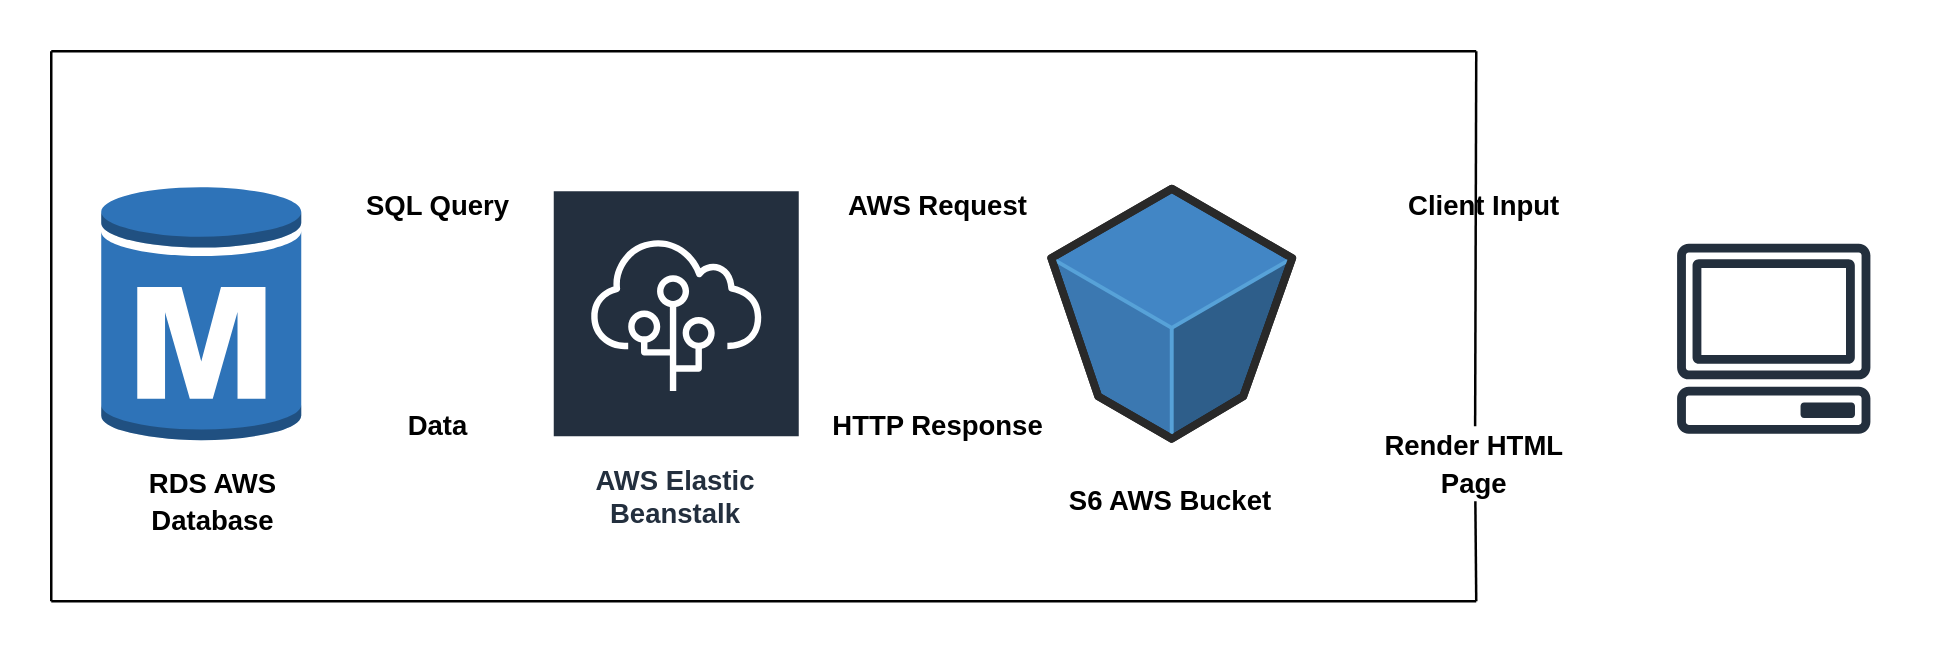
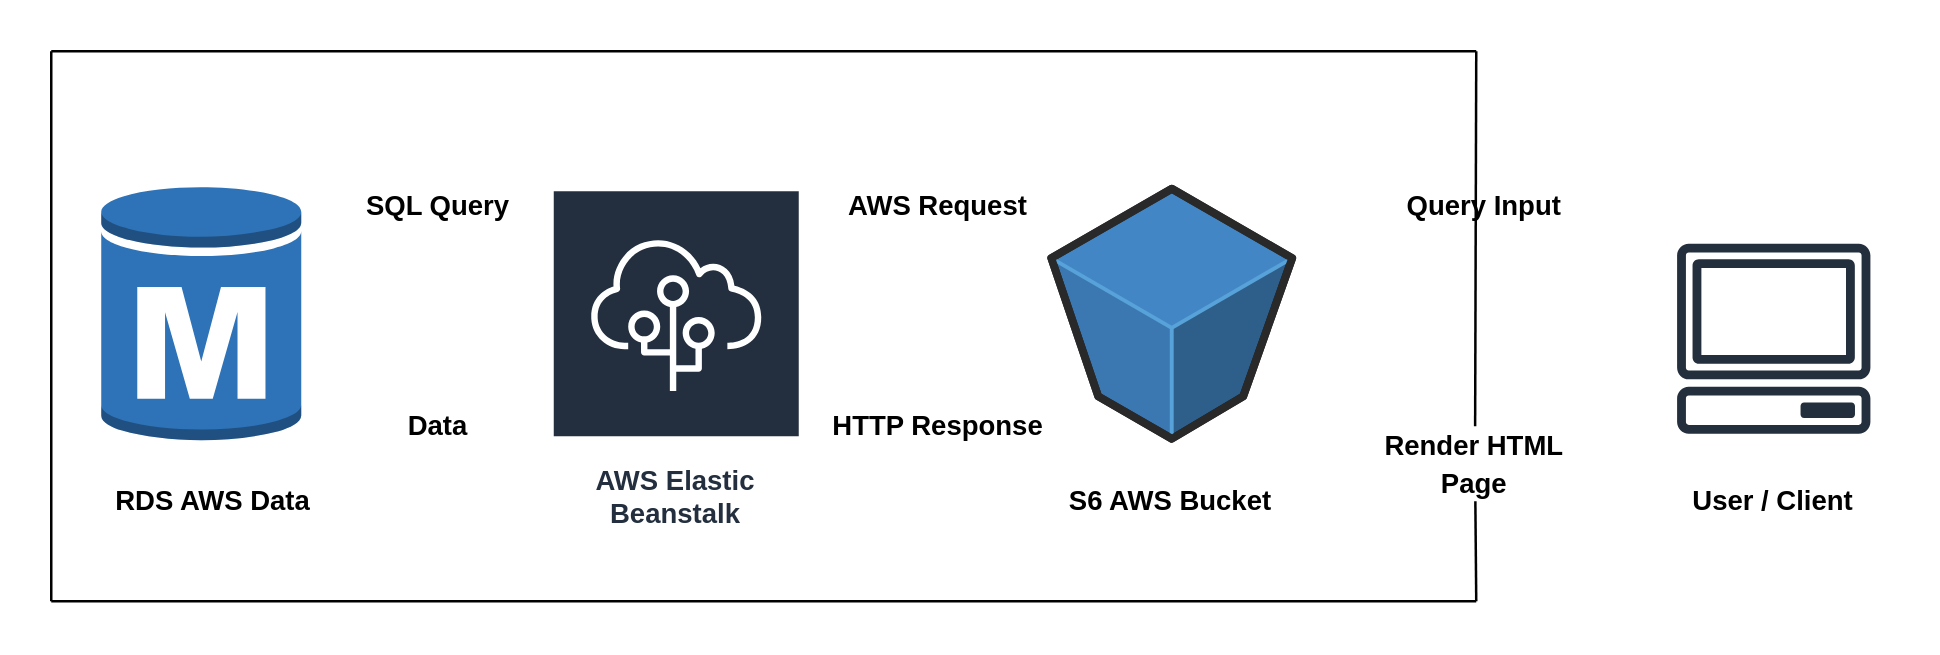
(1489, 206) -> (1489, 206)
(214, 501) -> (214, 501)
none -> (1774, 501)
